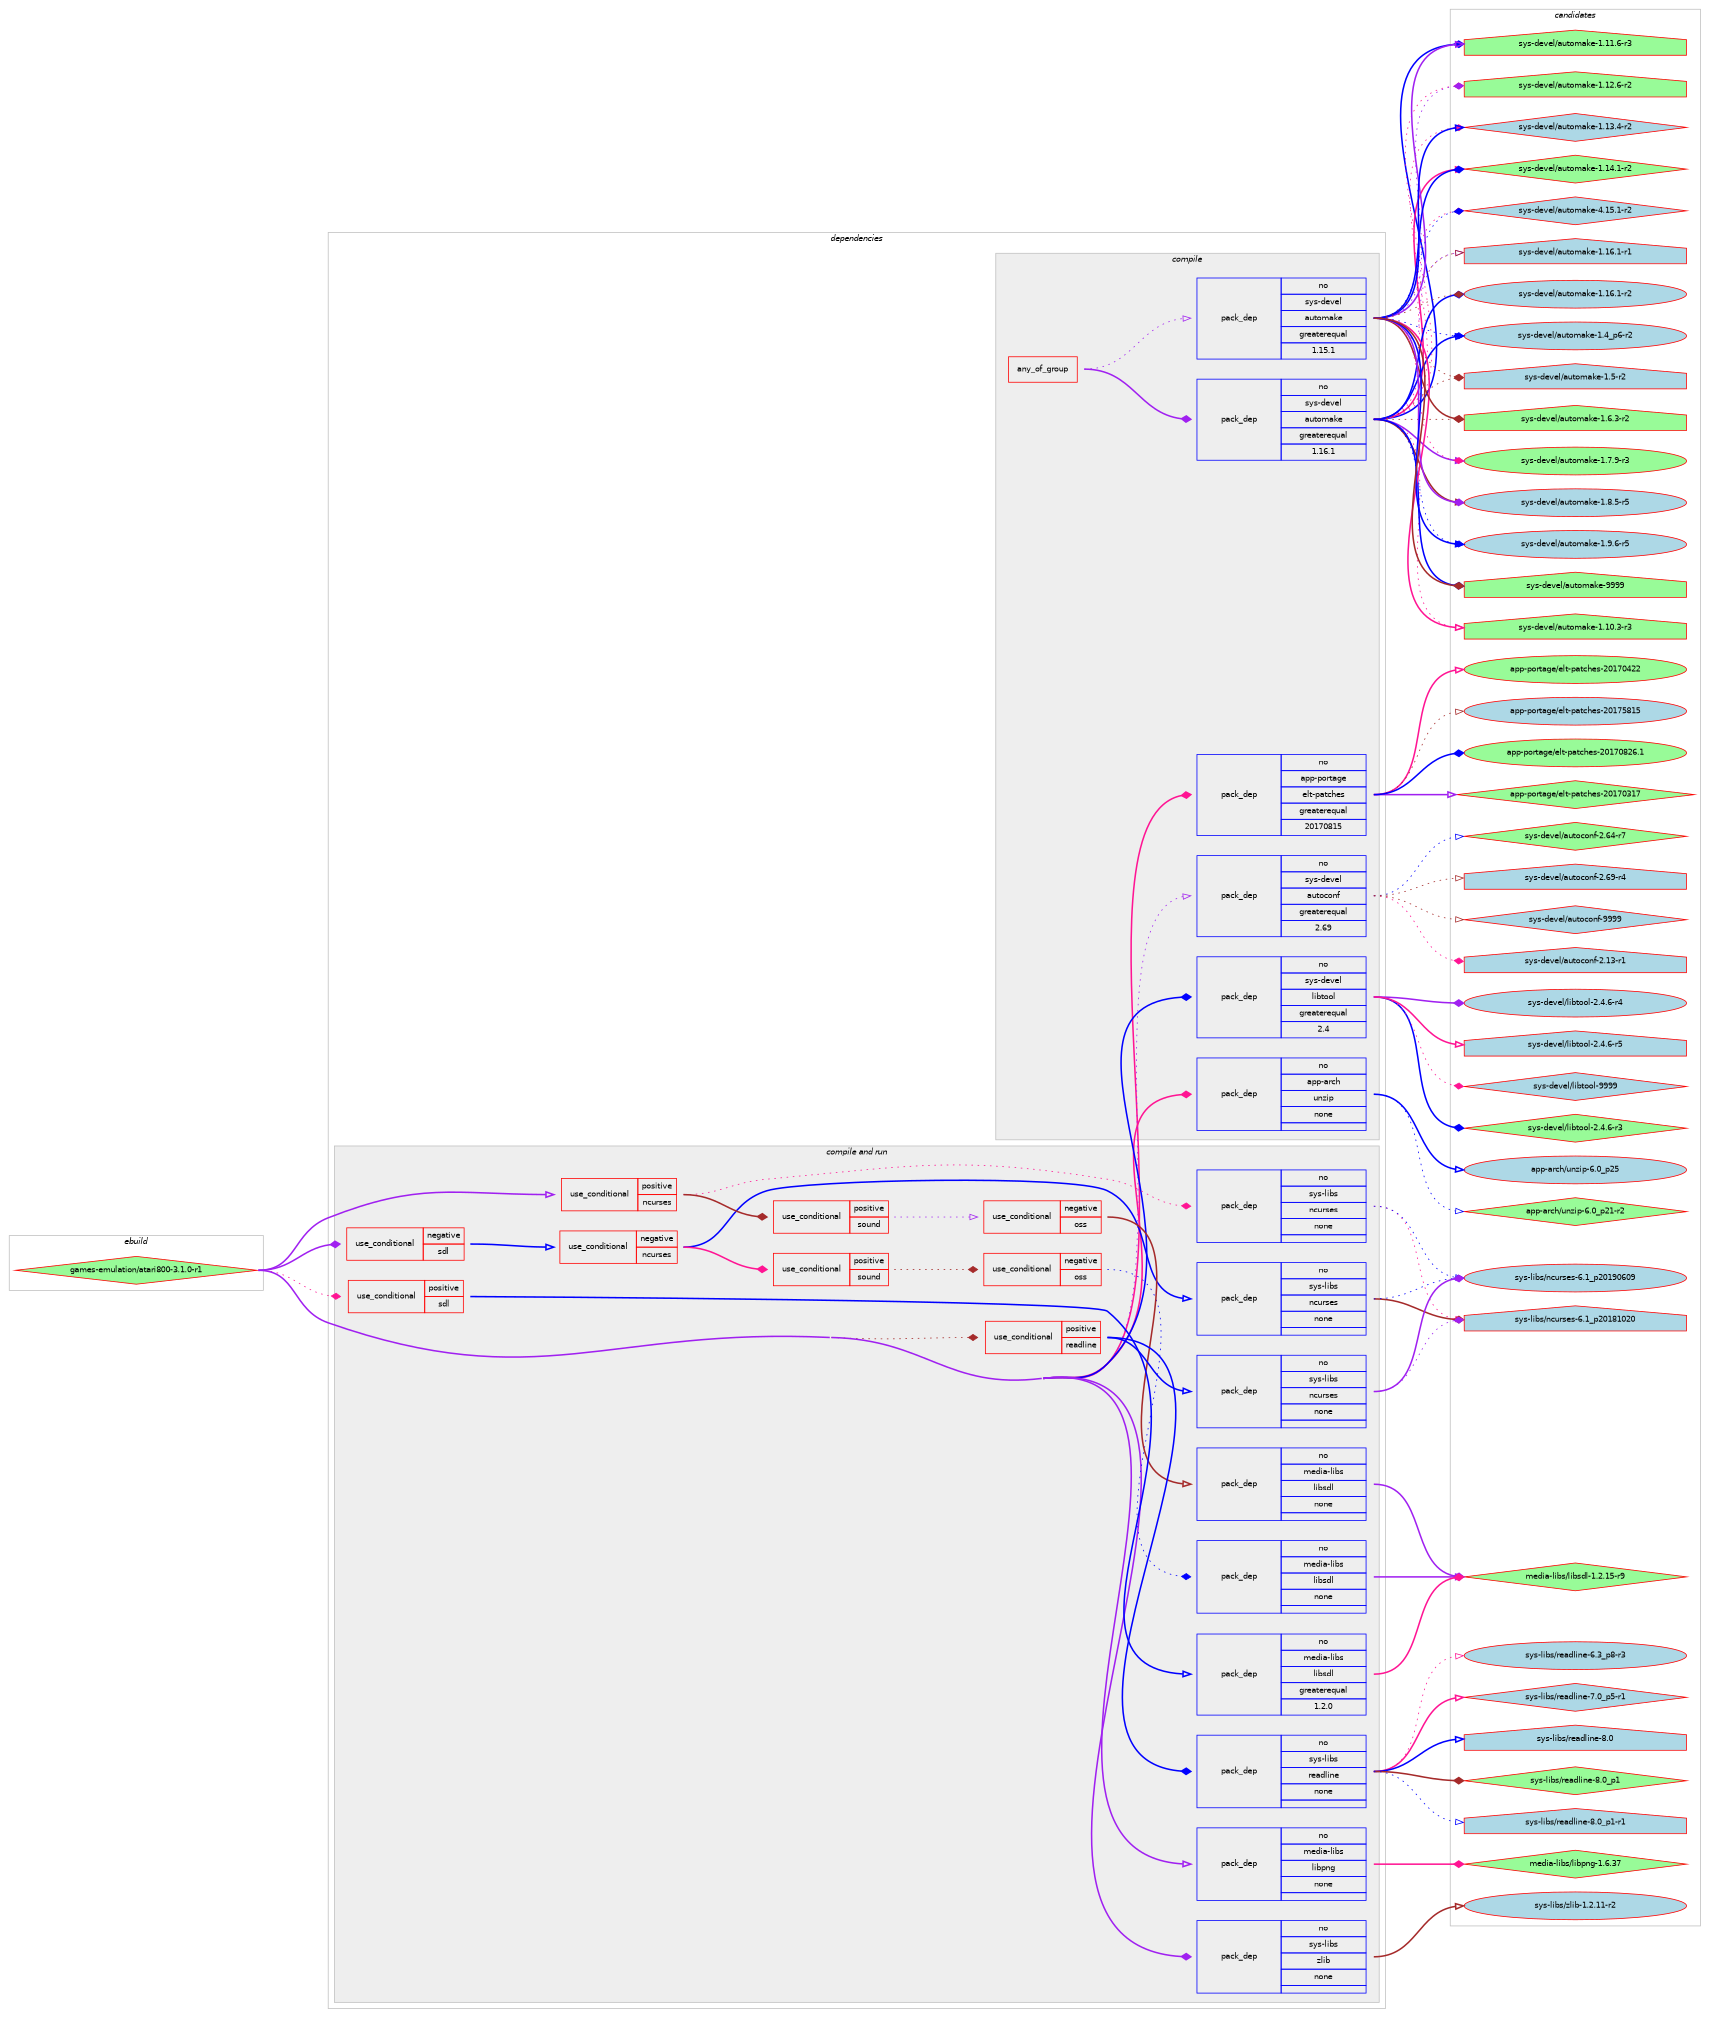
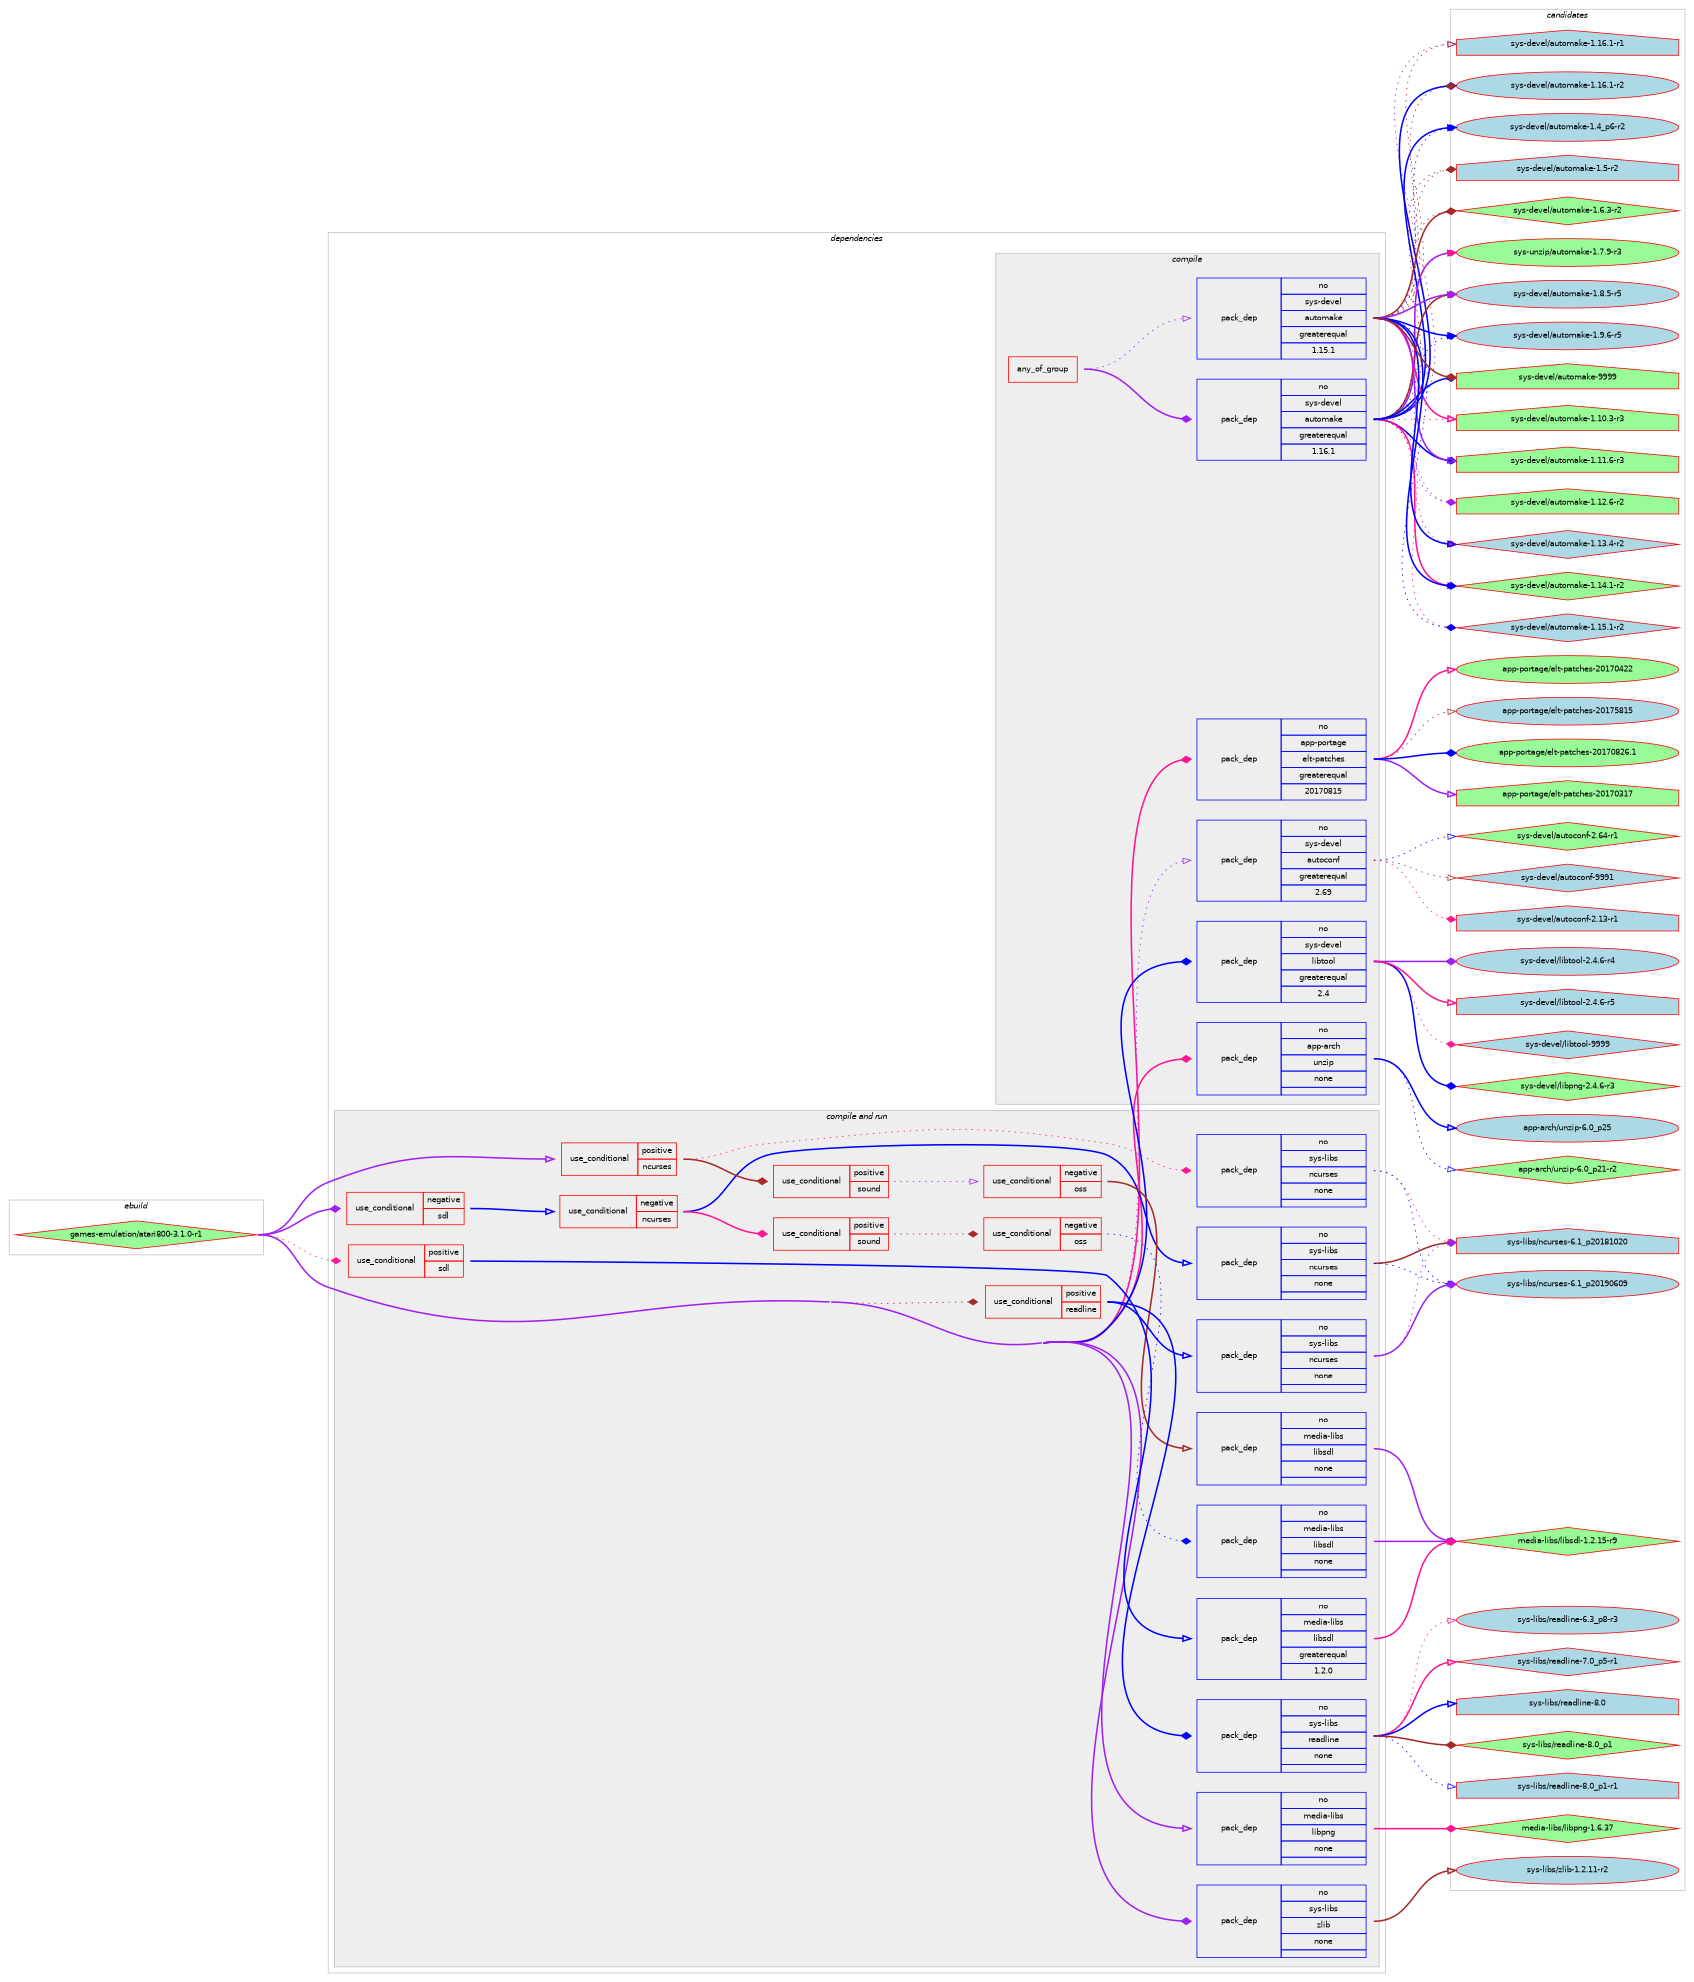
(1575, 211) -> (1568, 628)
(1575, 419) -> (1568, 211)
(1575, 461) -> (1568, 253)
(1575, 795) -> (1568, 795)
(1575, 836) -> (1568, 836)
(1575, 878) -> none
(1575, 920) -> (1568, 878)
(1575, 1128) -> (1568, 1087)
